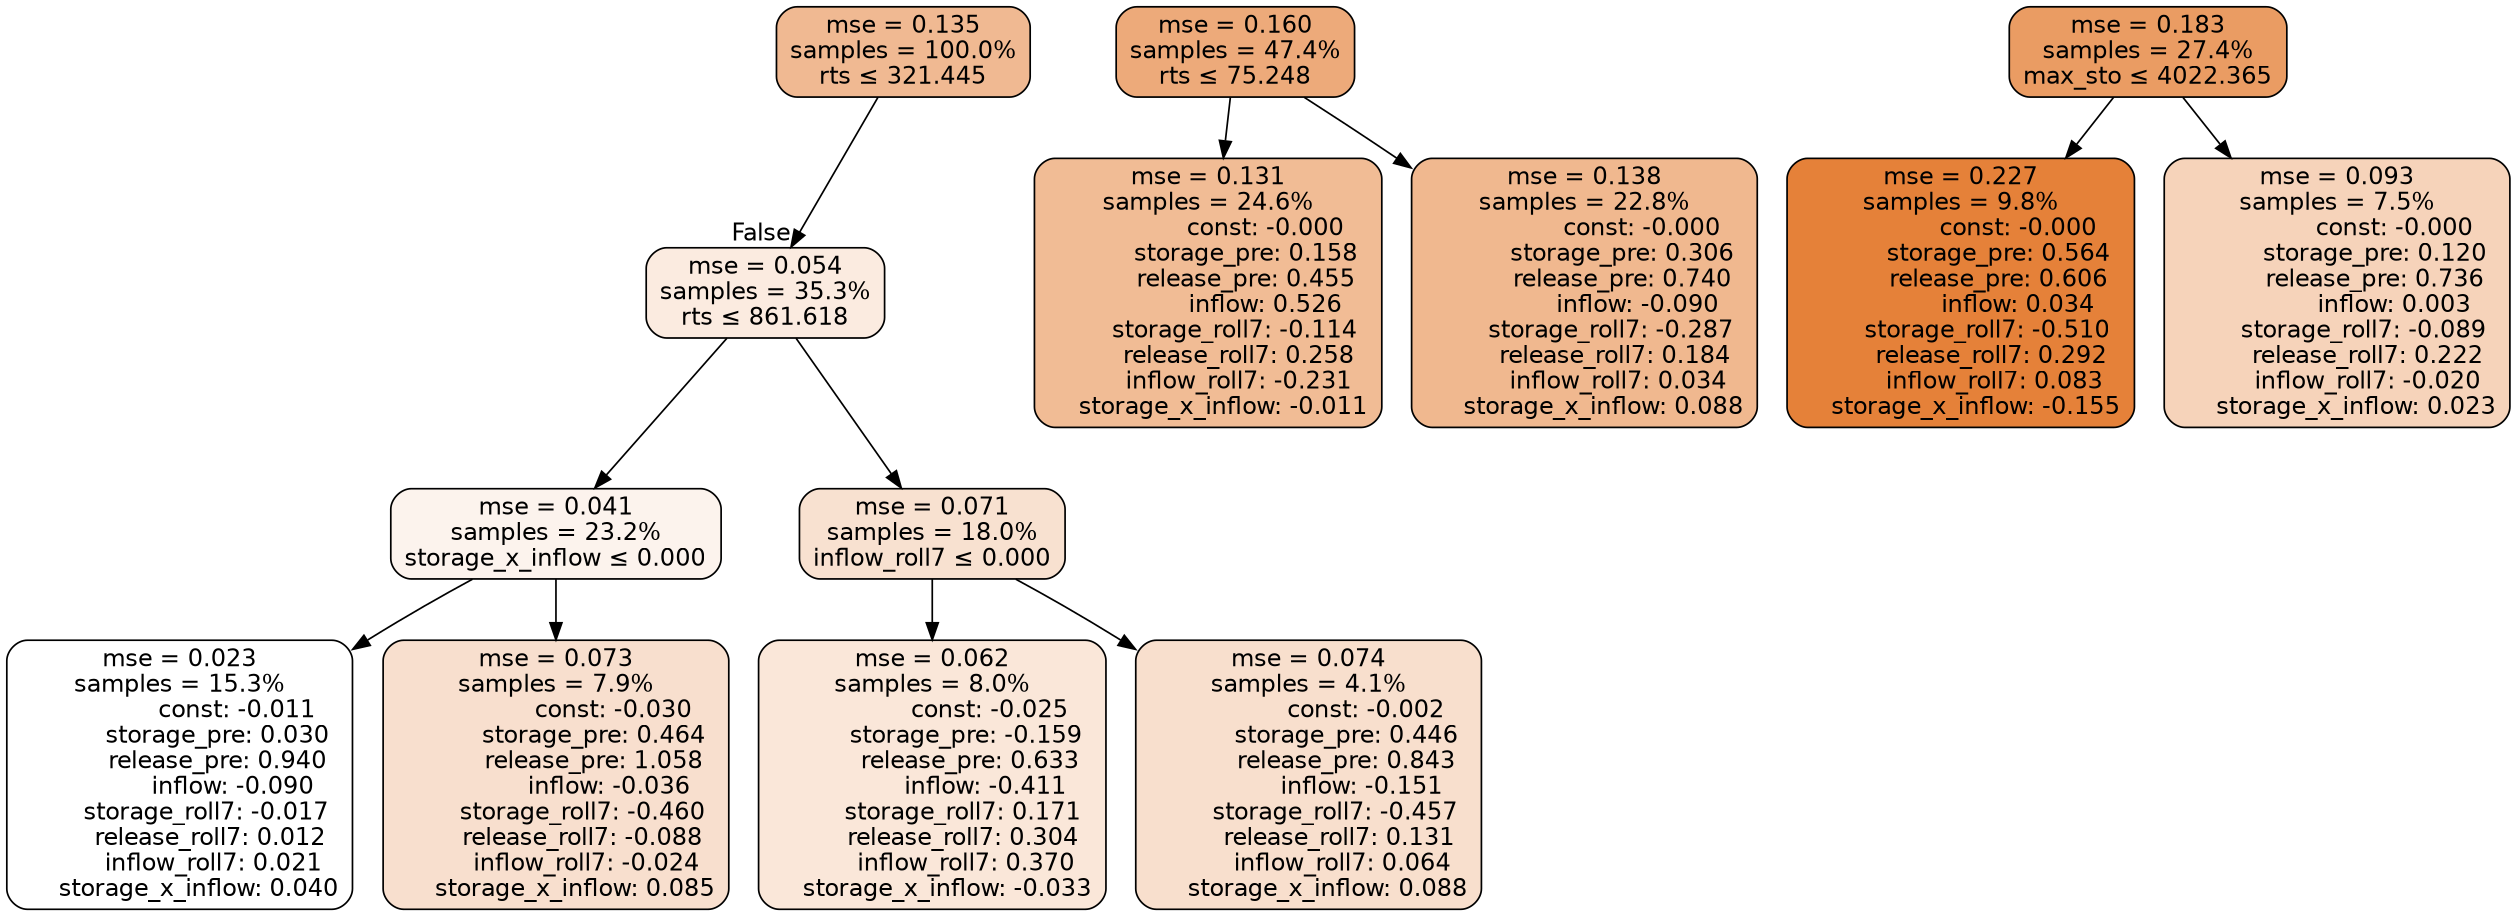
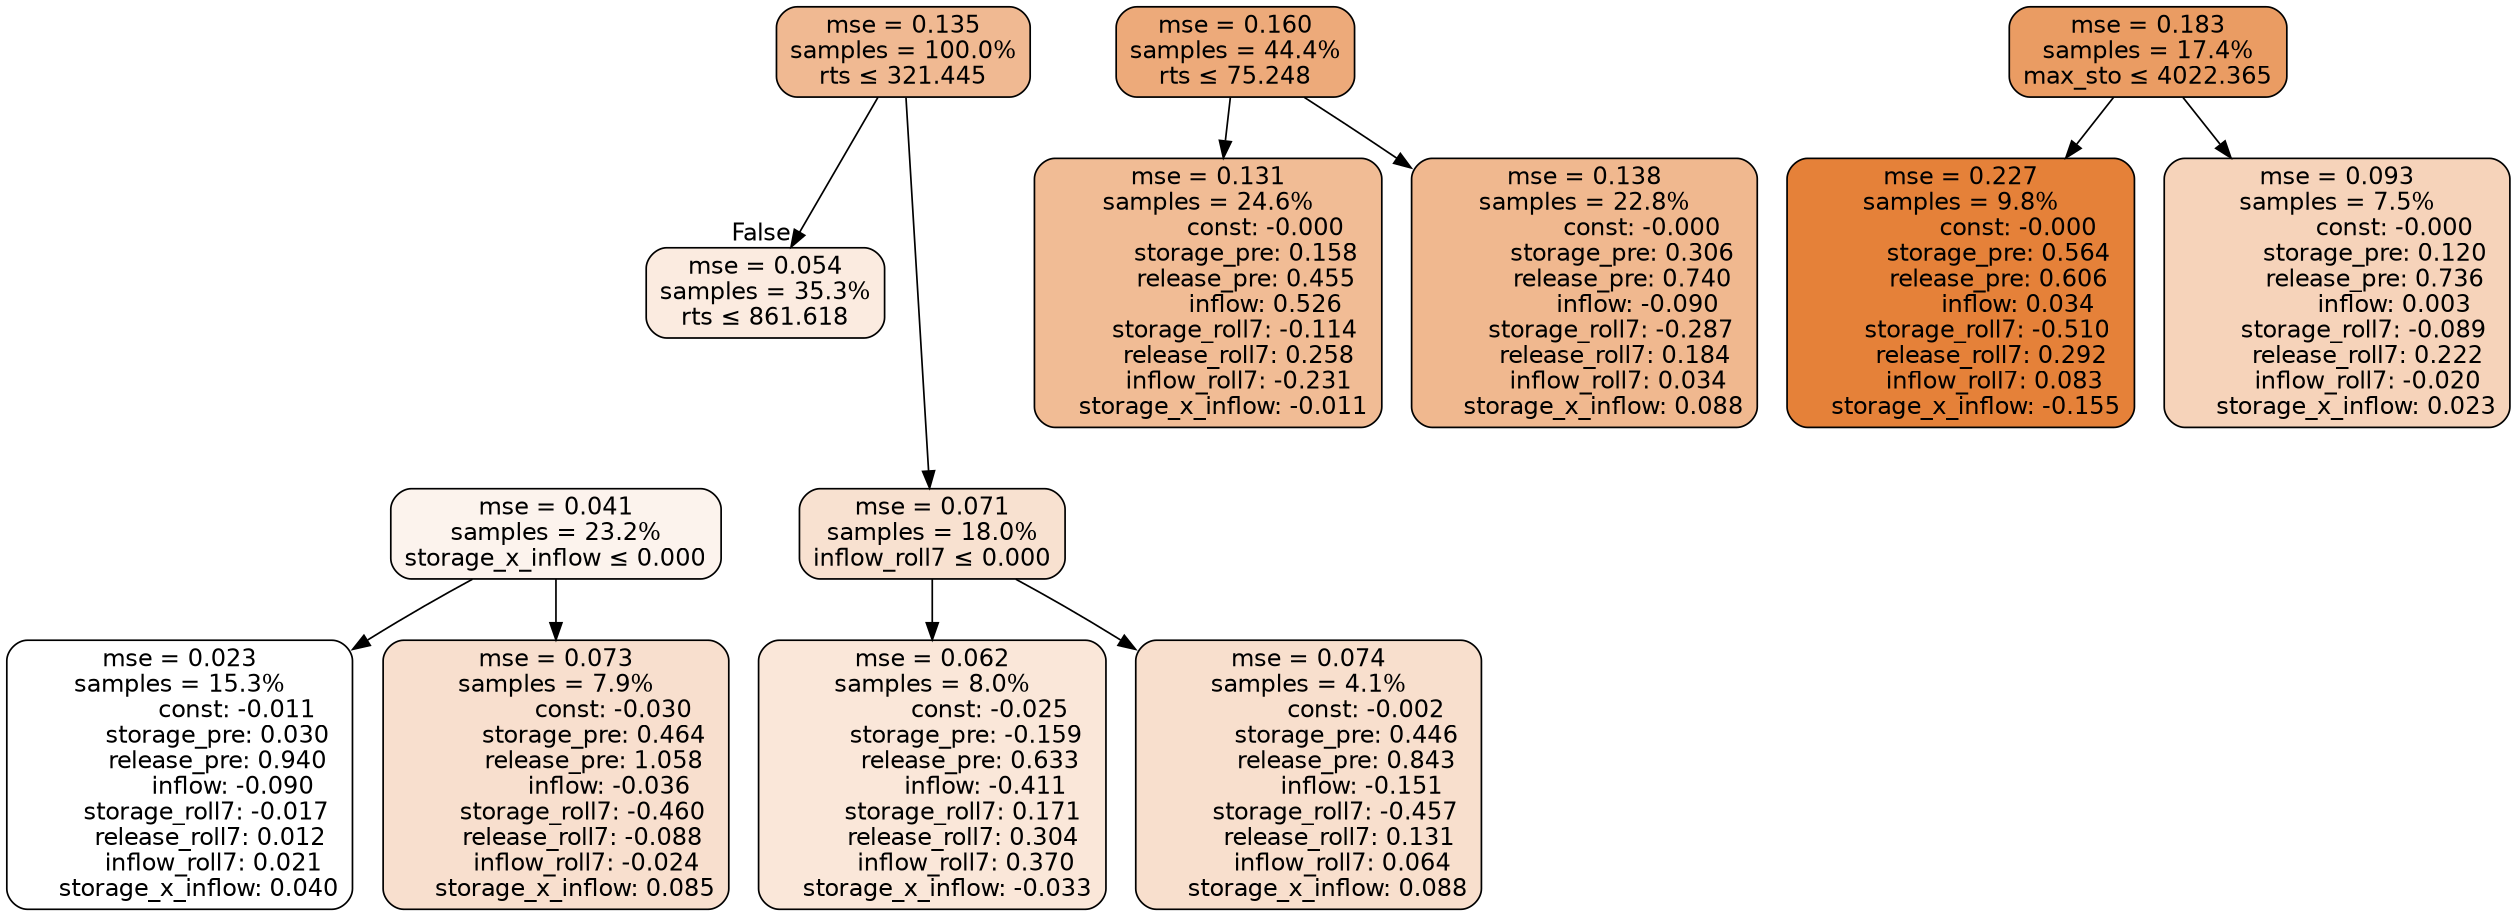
(1235, 52) -> (1235, 52)
(2148, 52) -> (2148, 52)
(844, 406) -> (917, 284)
(667, 407) -> none
